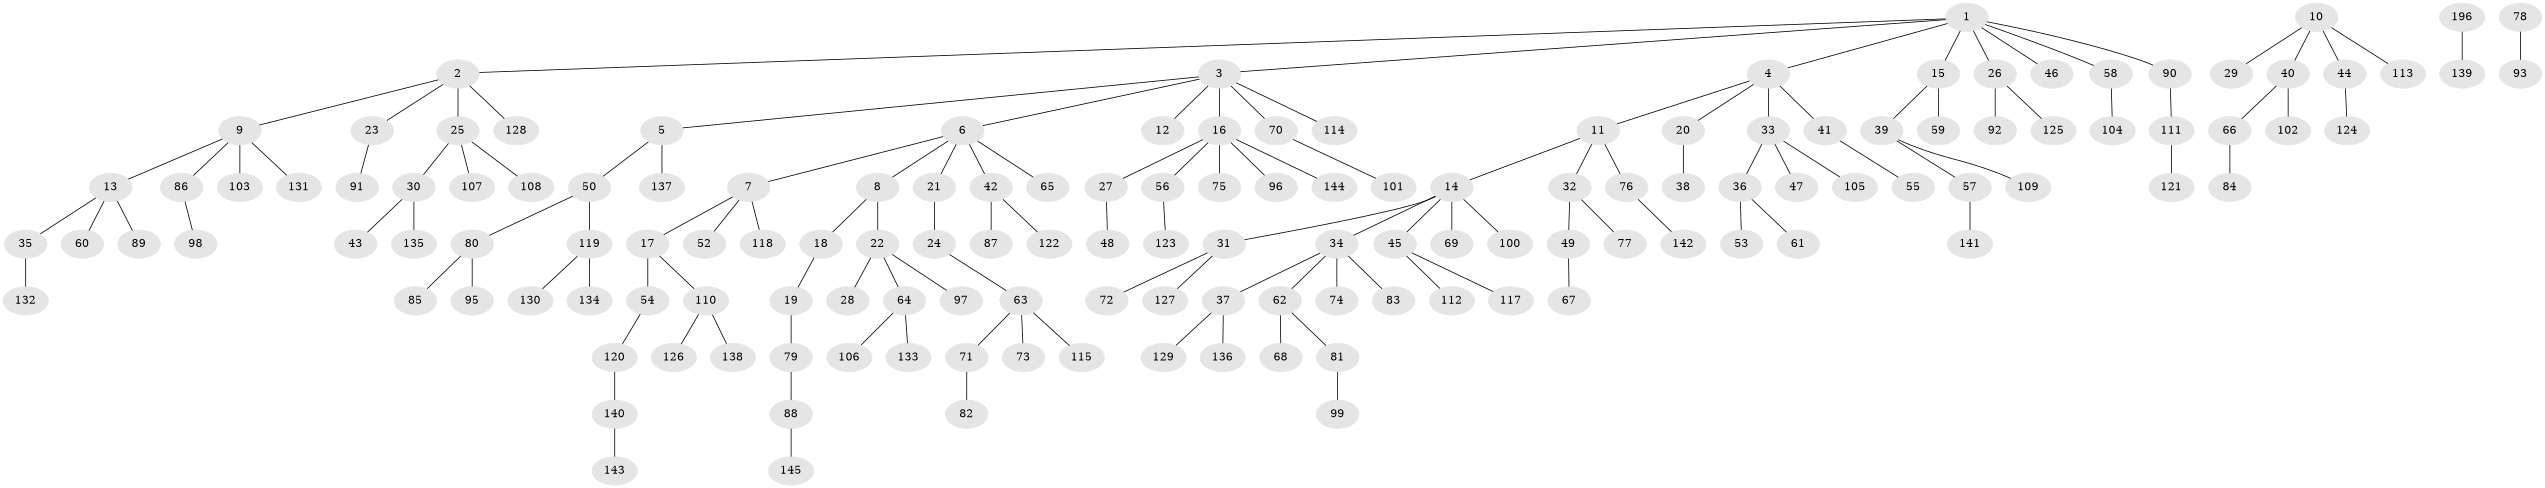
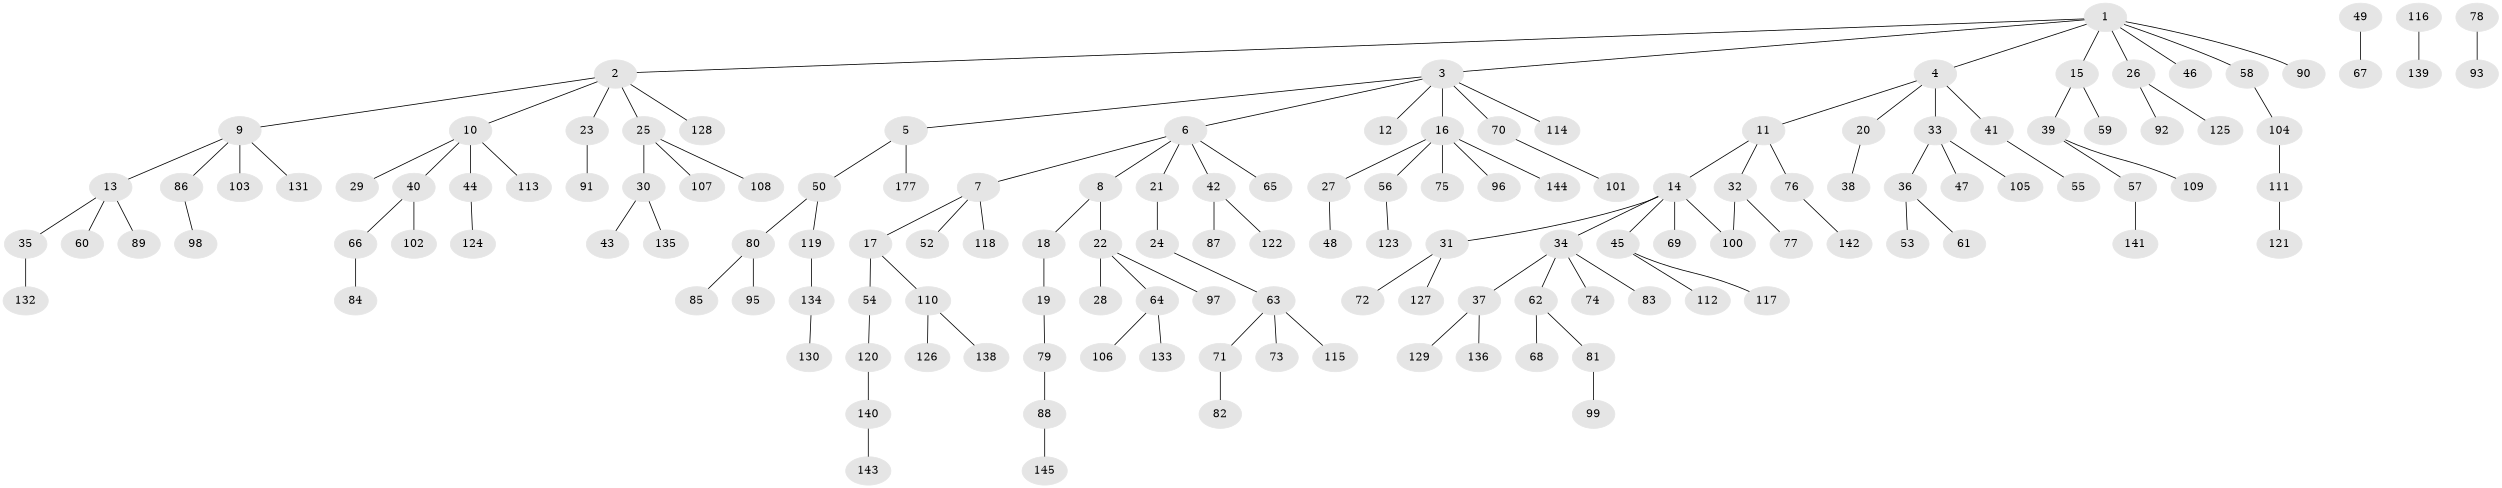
(2462, 17) -> (2419, 17)
none -> (543, 102)
(2171, 102) -> (2279, 159)
(662, 187) -> (906, 187)
(1569, 216) -> (1734, 216)
(560, 273) -> (810, 329)
